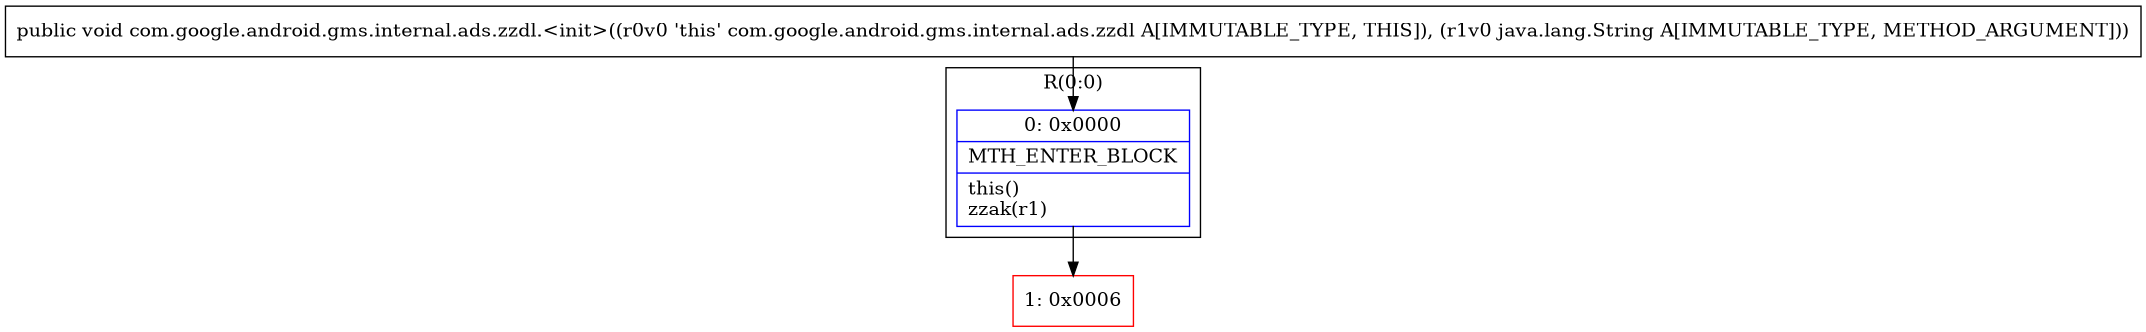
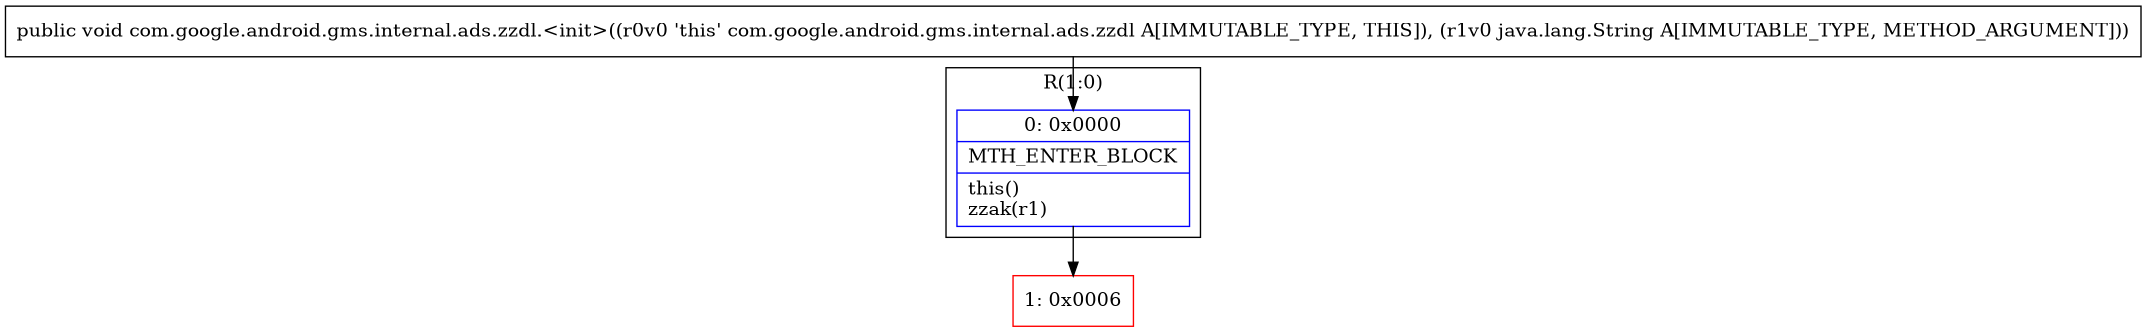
(1073, 83) -> (1073, 83)
